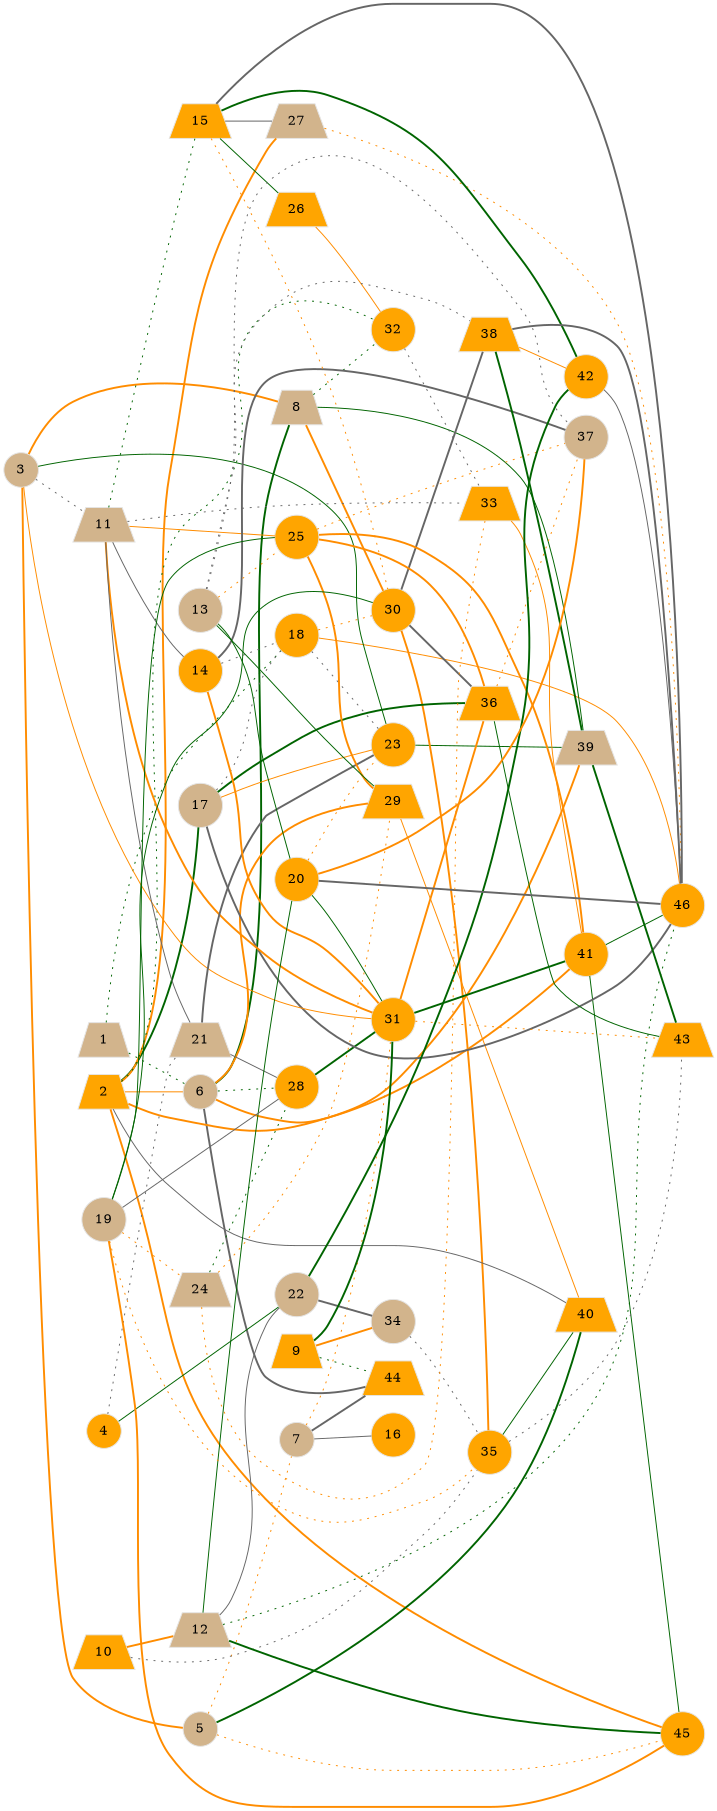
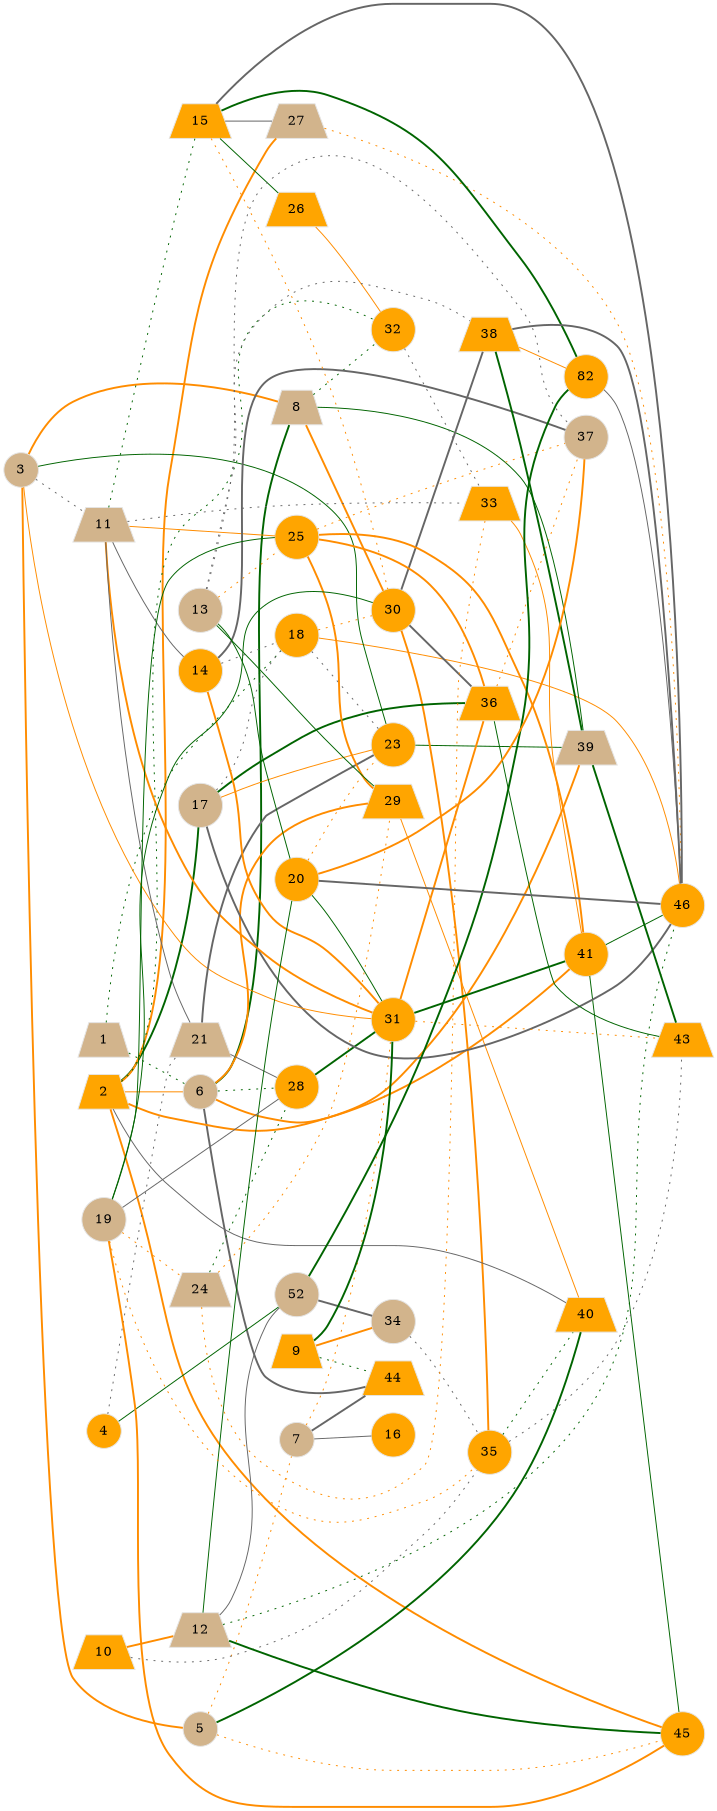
(586, 377) -> (586, 377)
(297, 1295) -> (297, 1295)
(538, 1383) -> (538, 1383)
